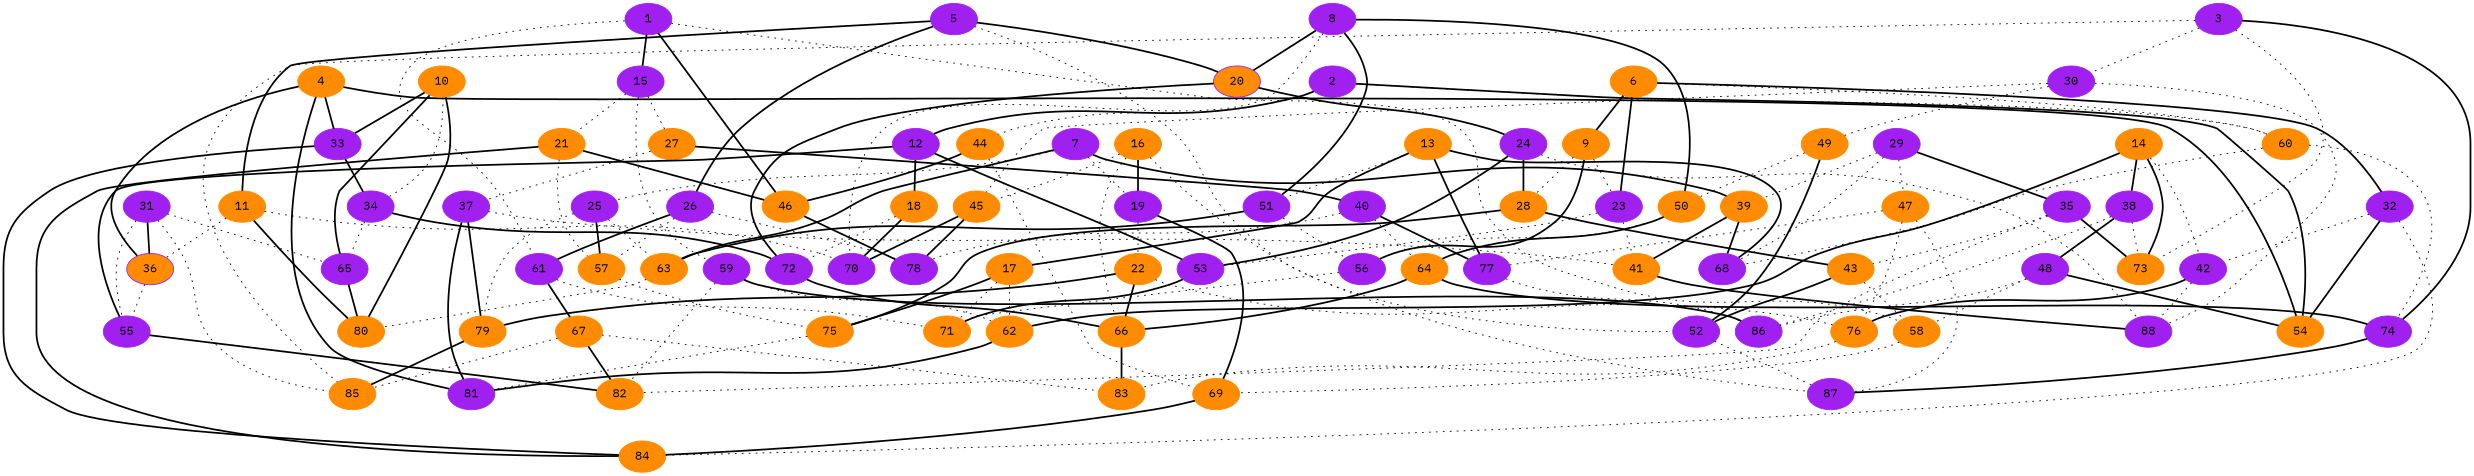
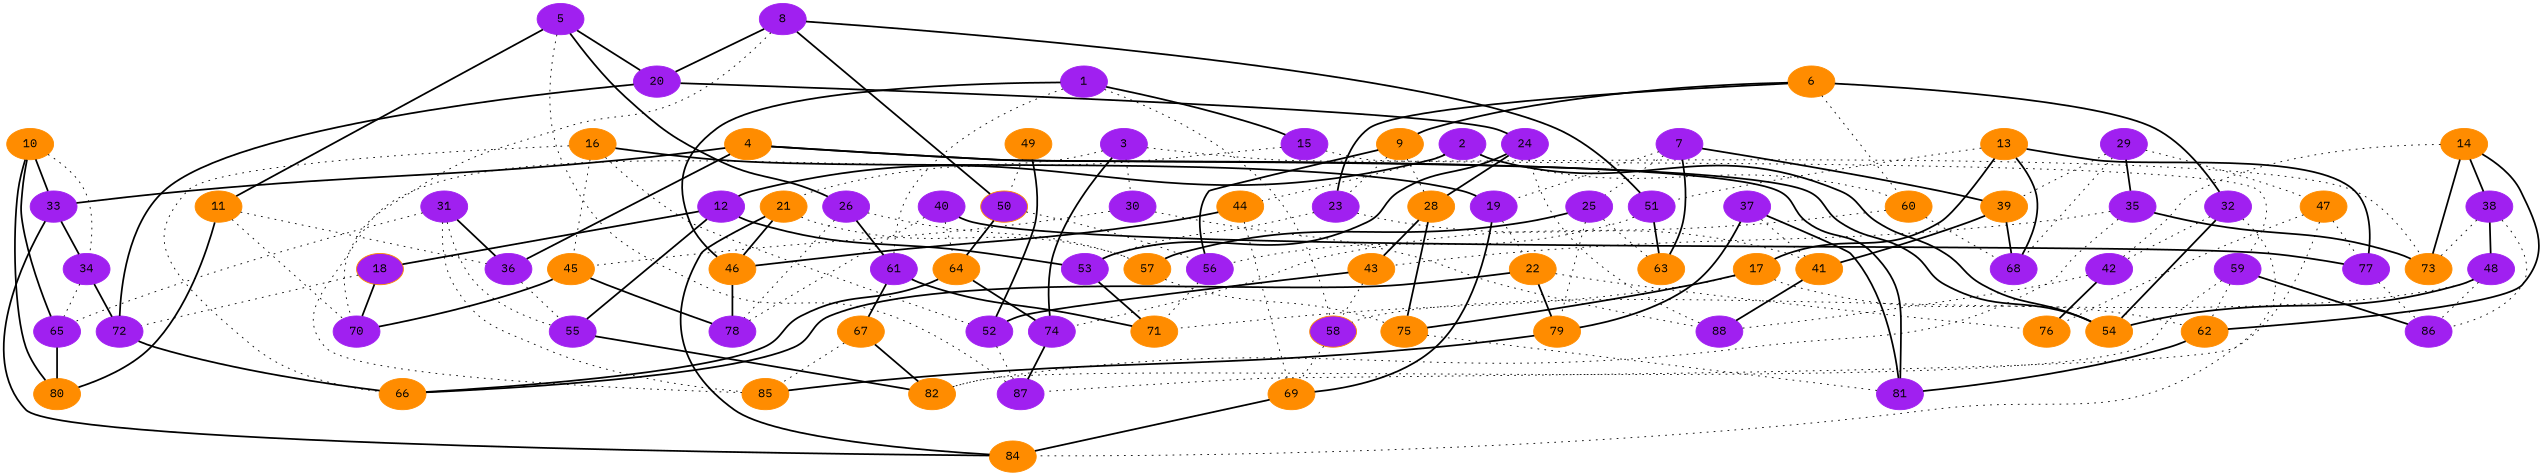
(1237, 82) -> (657, 82)
(1925, 113) -> none
(672, 144) -> none
(914, 207) -> (380, 269)
(1681, 207) -> (1004, 207)
(150, 269) -> (508, 269)
(515, 305) -> none
(740, 307) -> (1027, 307)
(1917, 332) -> (1333, 332)
(1122, 394) -> none
